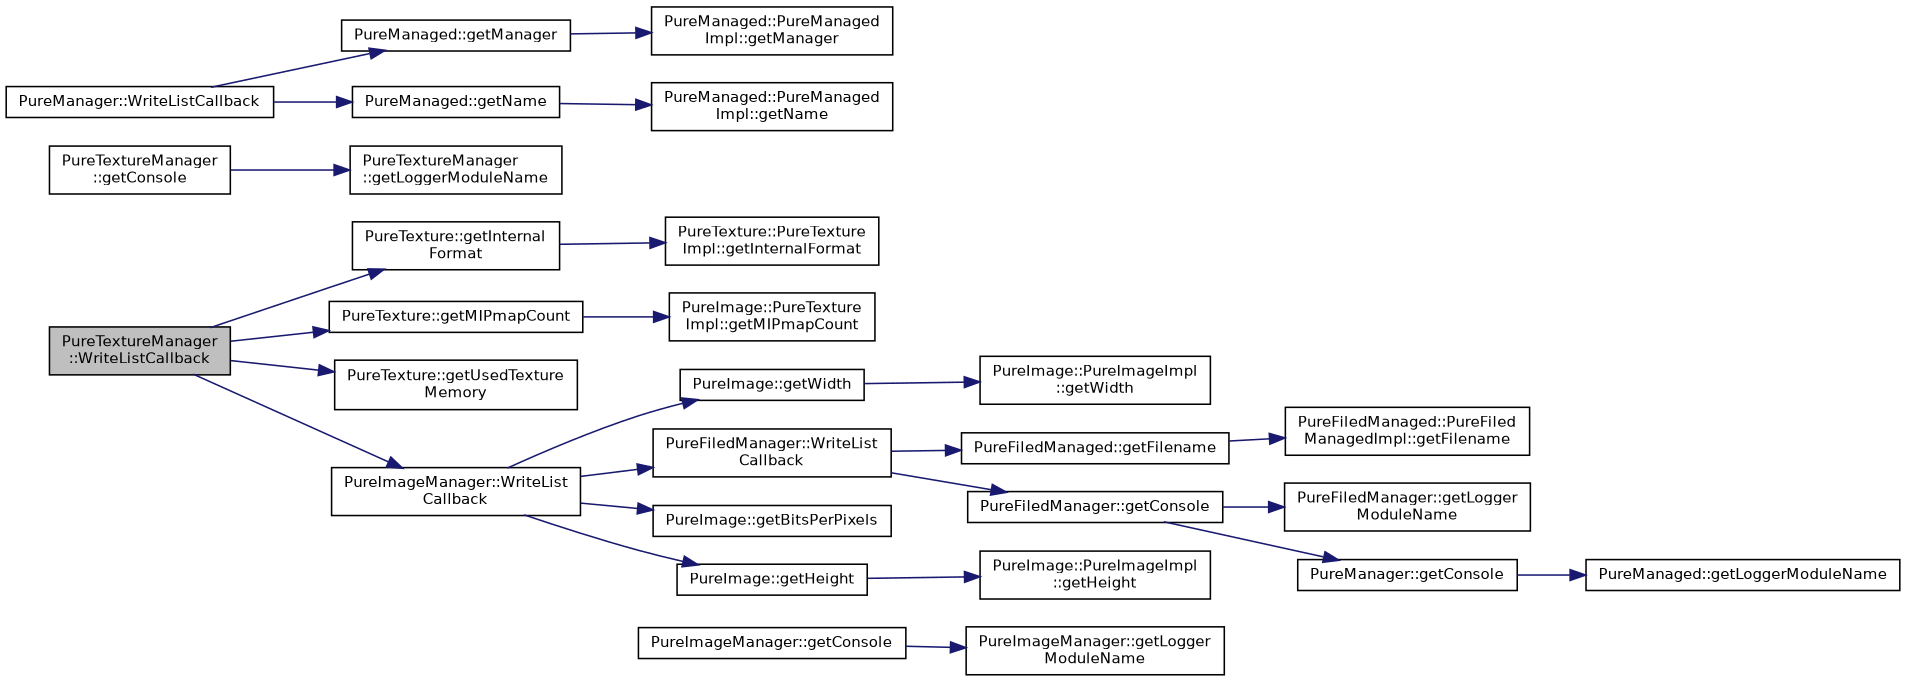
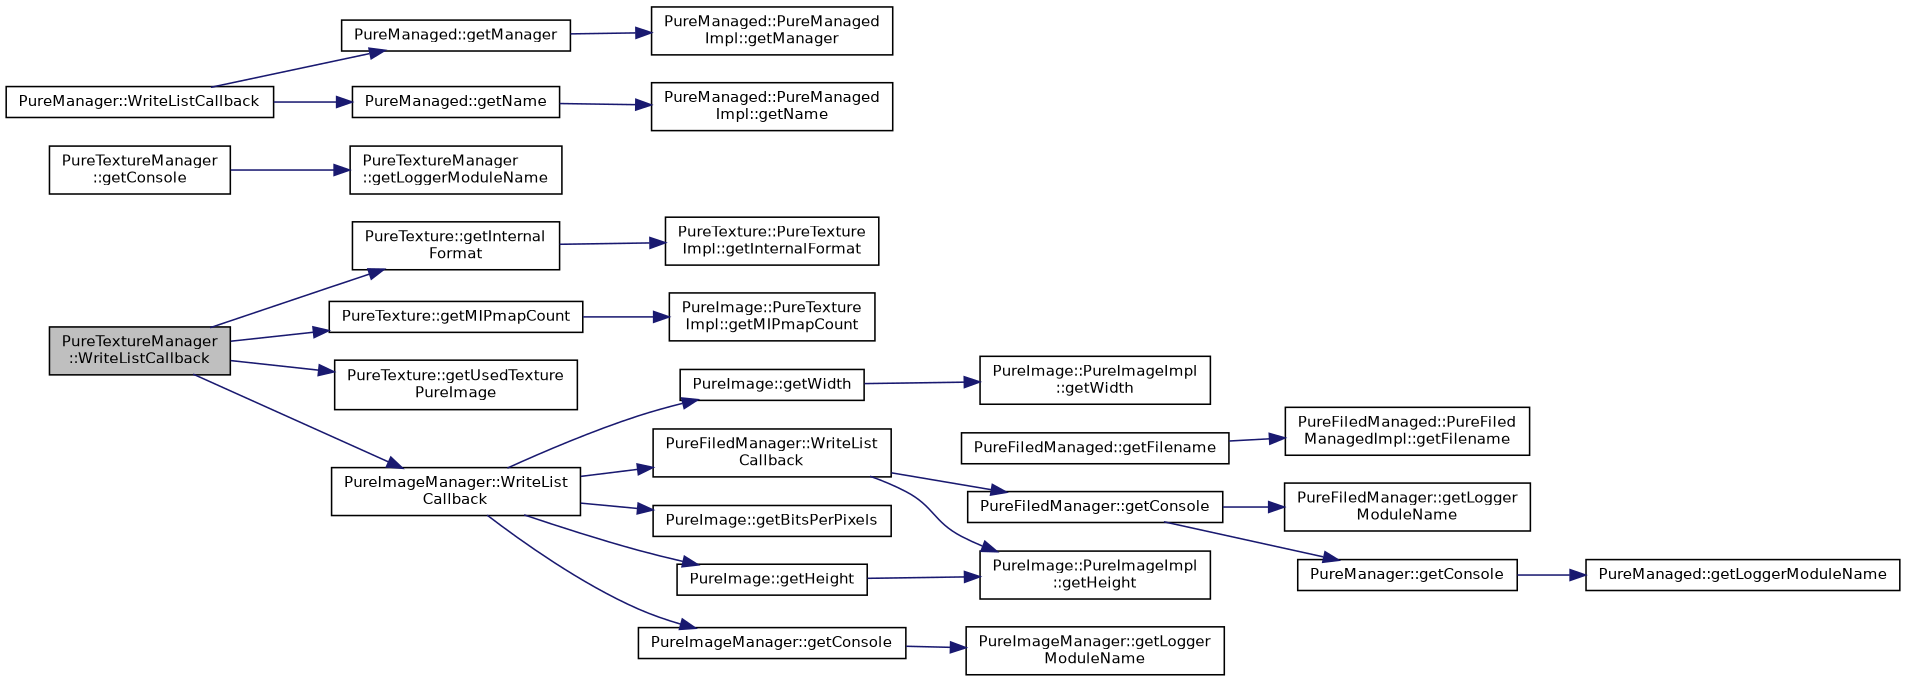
(456, 385) -> (456, 385)
(918, 451) -> (928, 508)
none -> (579, 578)
